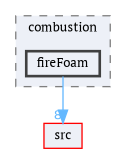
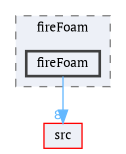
(63, 28) -> (63, 28)
